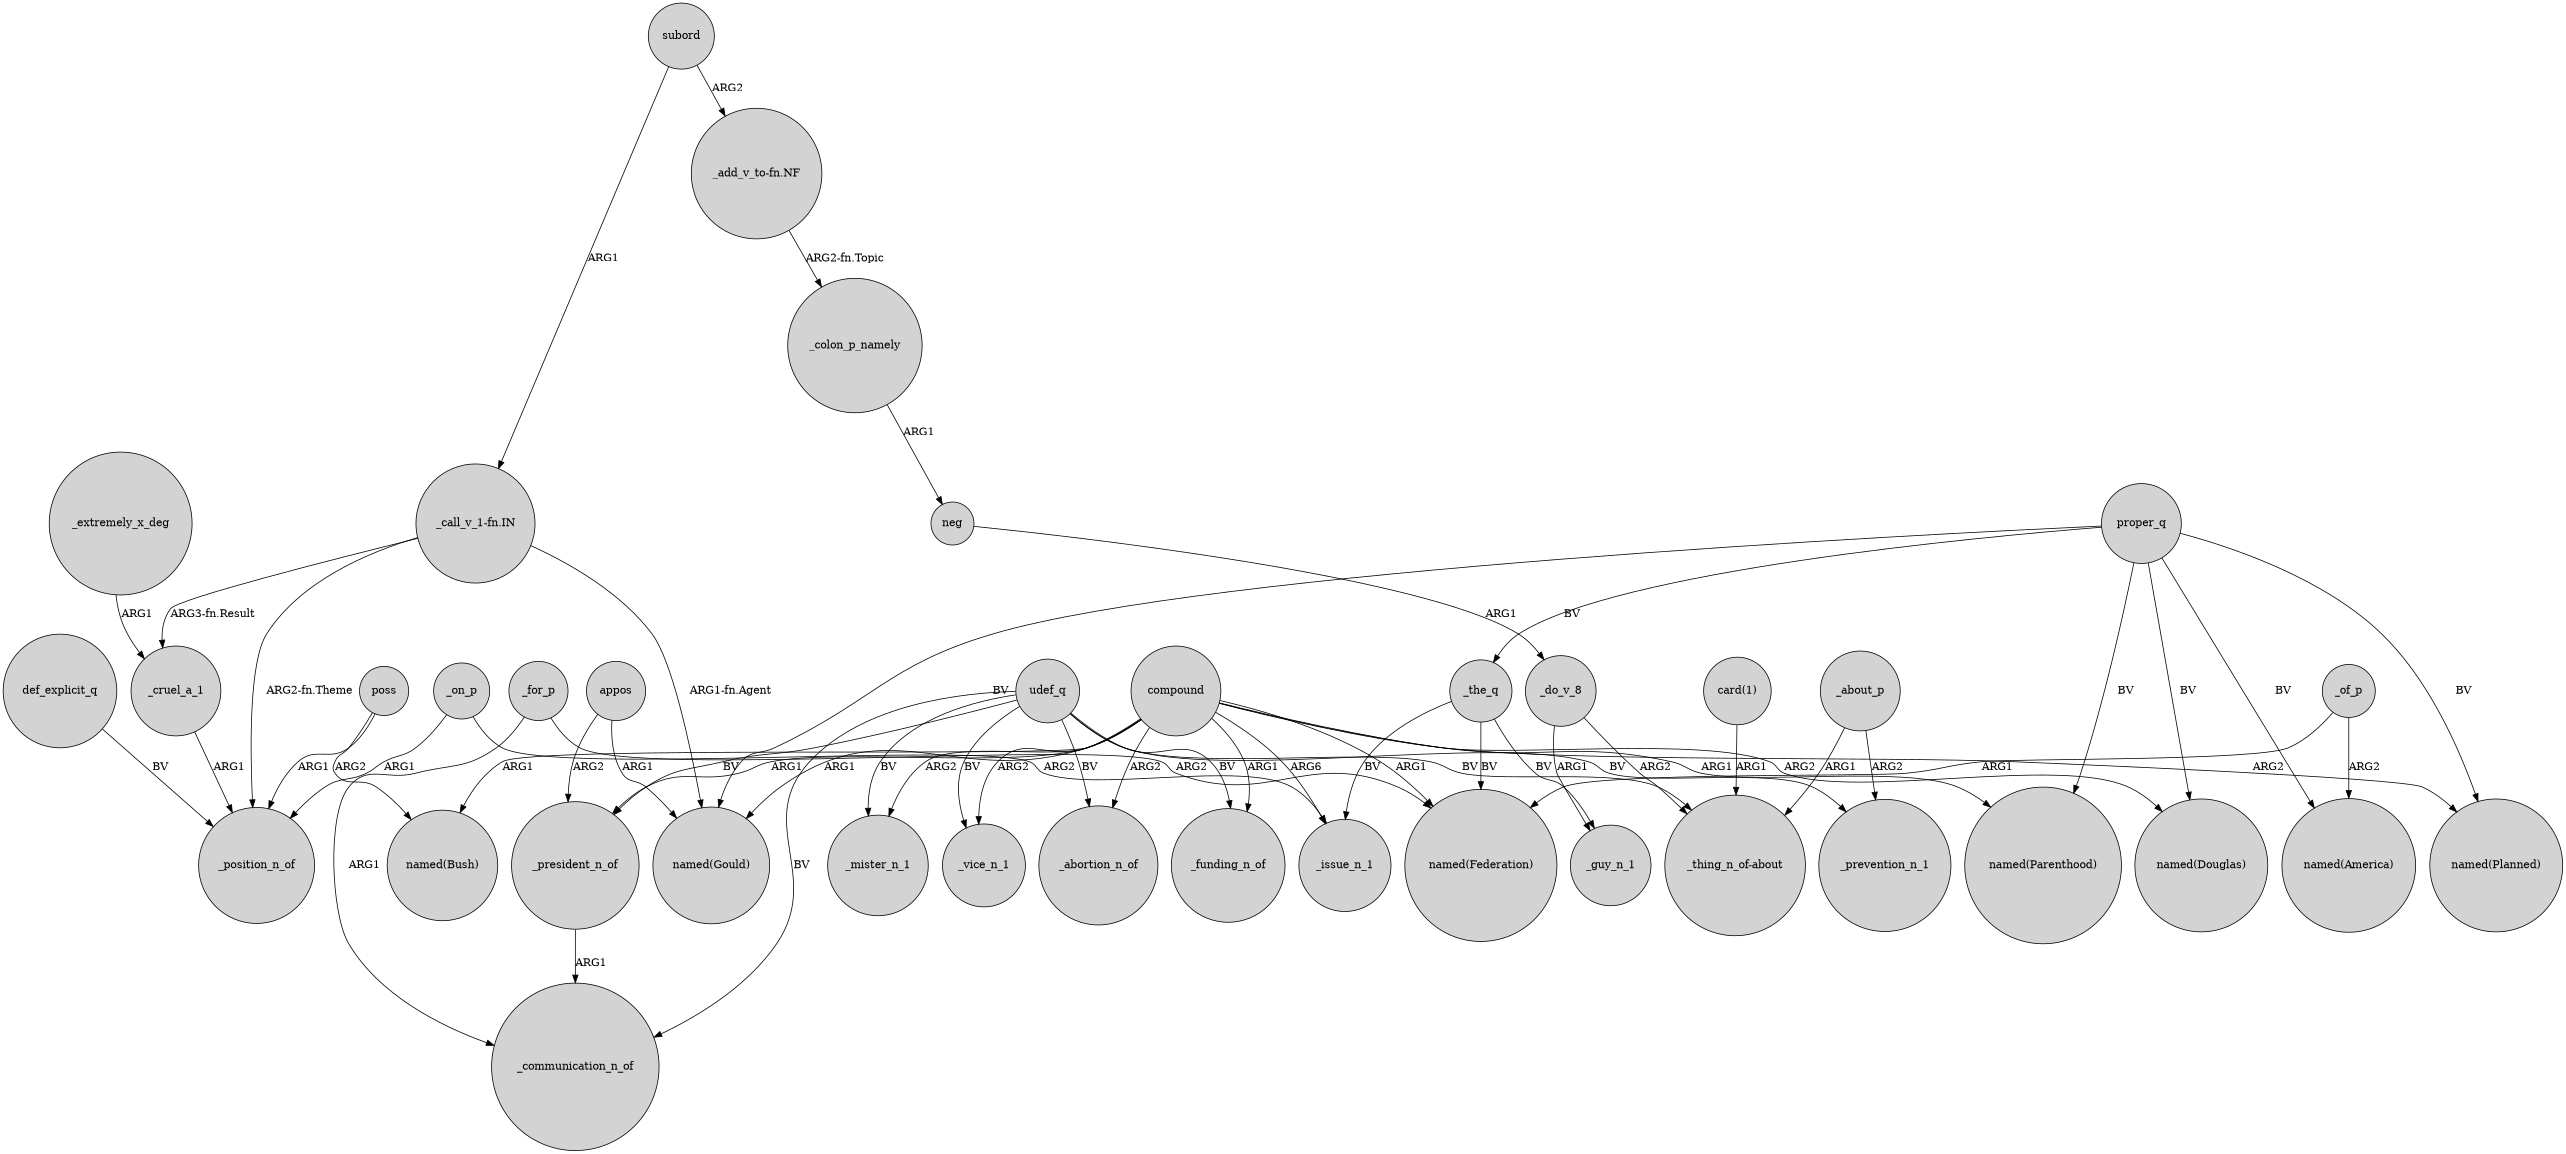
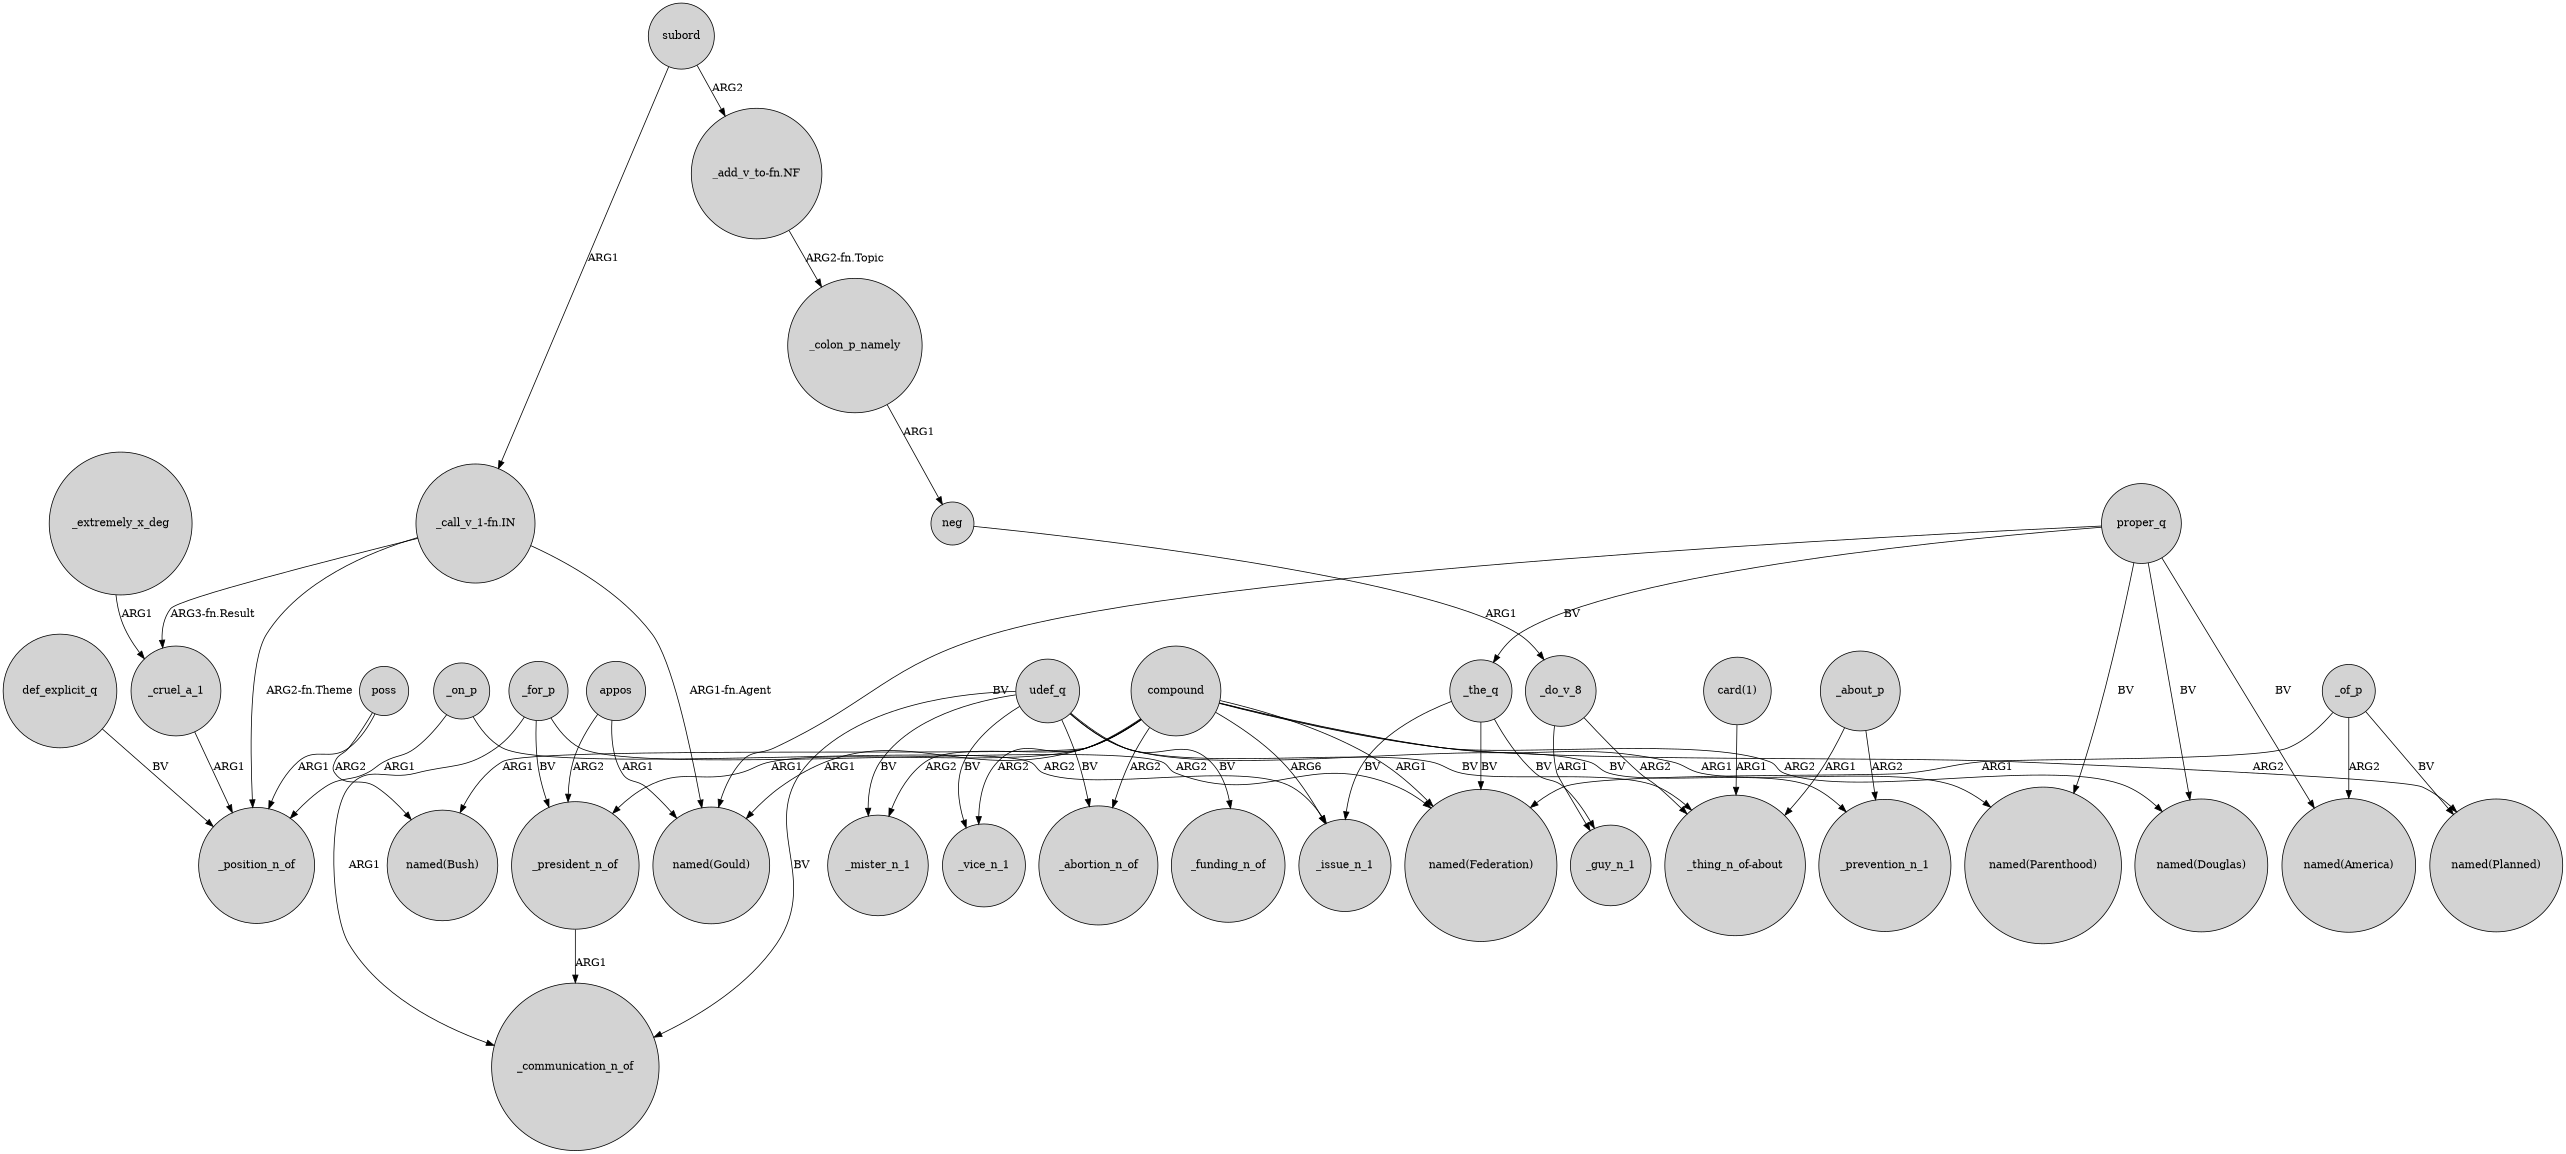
(2366, 621) -> (2407, 760)
(845, 742) -> (538, 763)
(1240, 752) -> none
